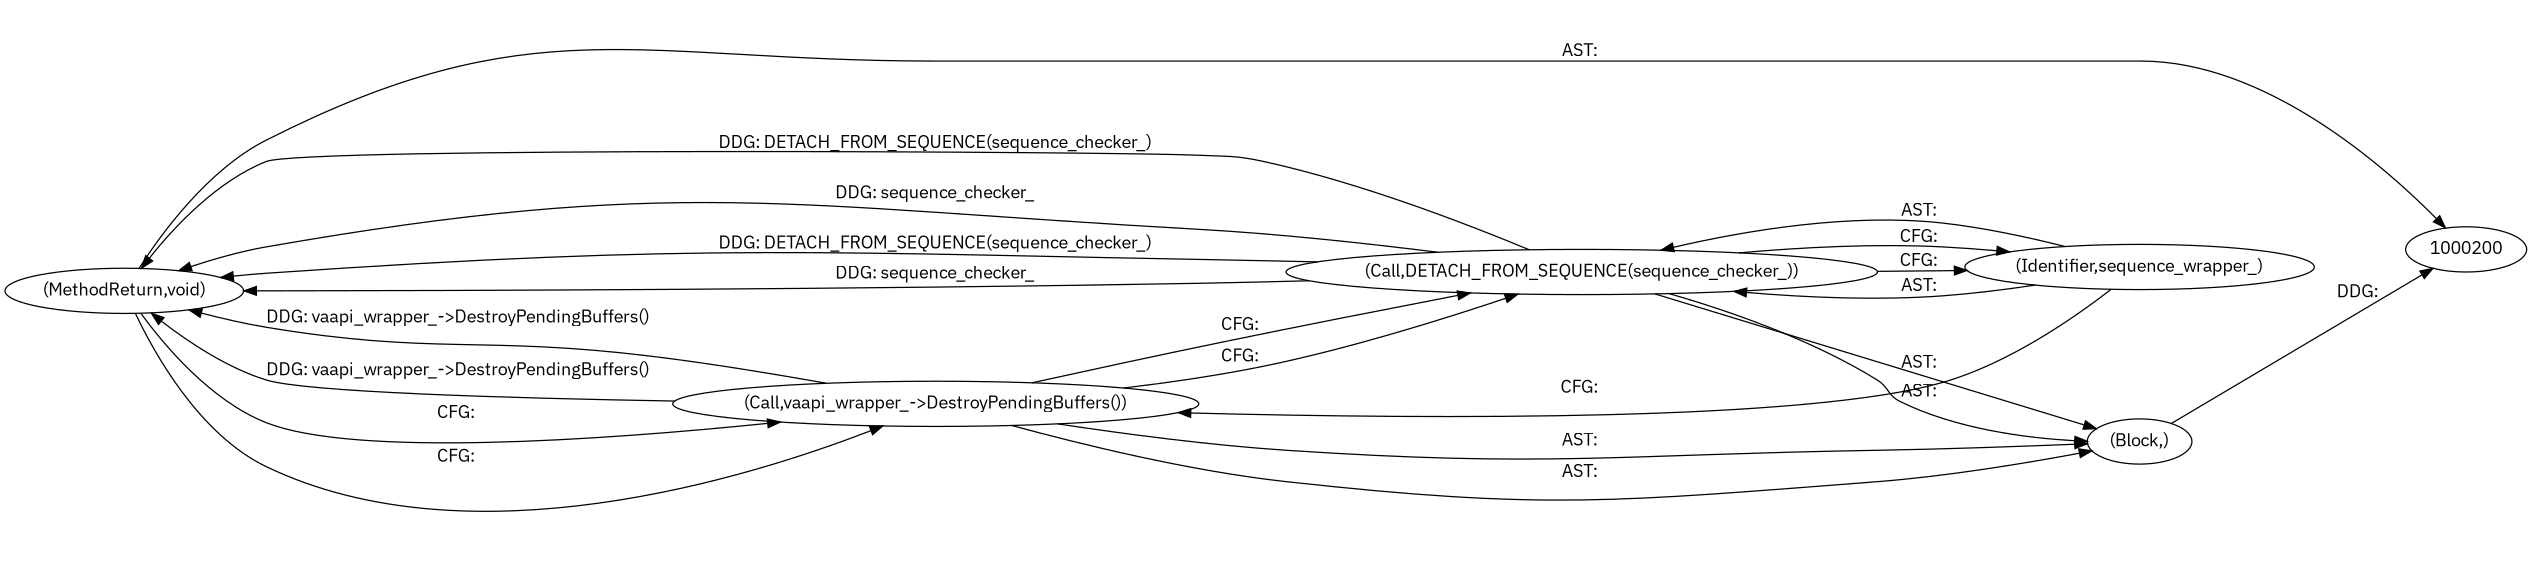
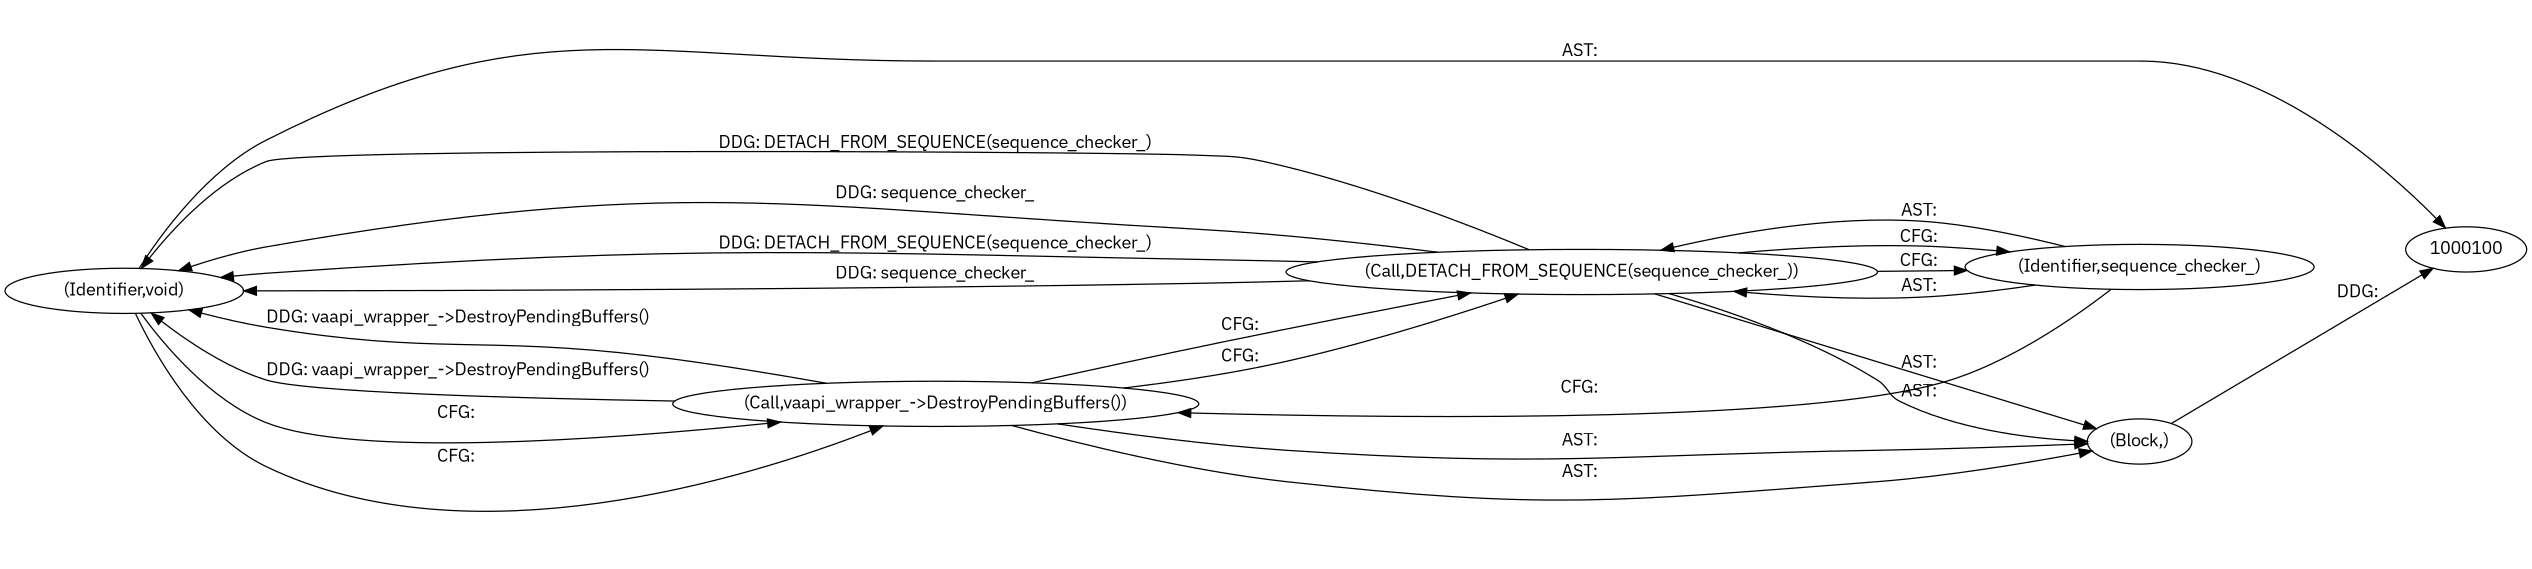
(2466, 249) -> (2466, 249)
(2140, 267) -> (2140, 267)
(124, 291) -> (124, 291)
